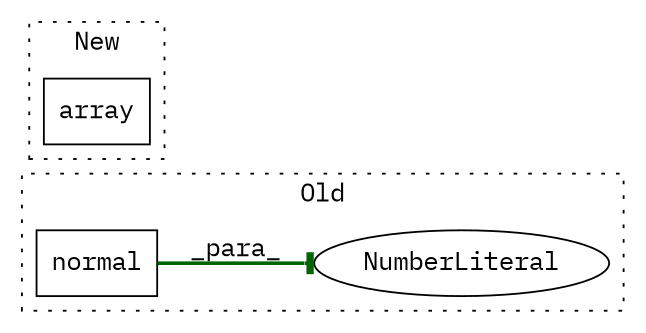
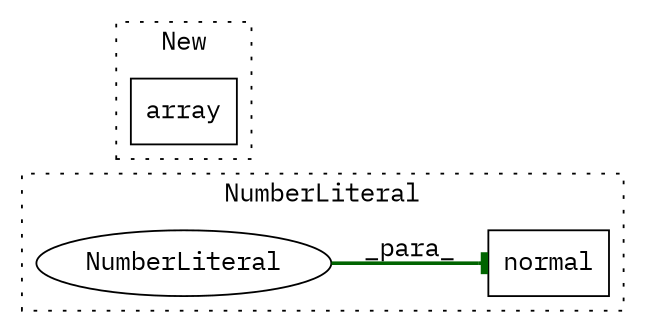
(323, 195) -> (323, 195)
(231, 263) -> (405, 263)
